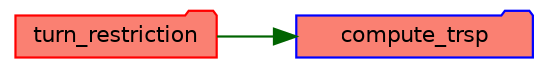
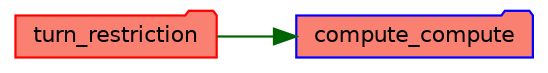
(415, 36) -> (415, 36)
